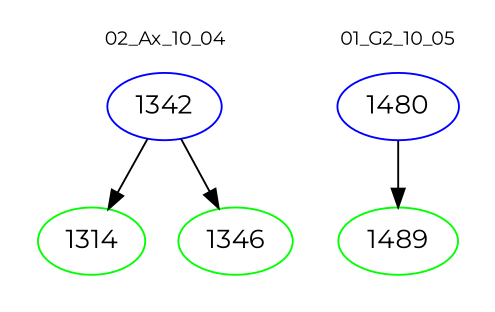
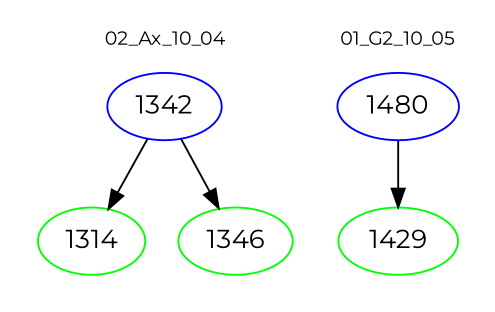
(398, 241) -> (398, 241)
